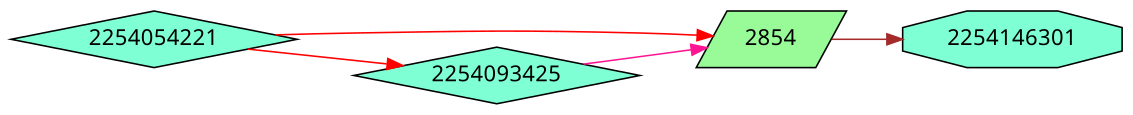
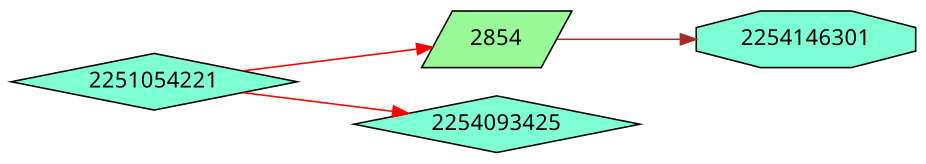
(154, 39) -> (154, 82)
(637, 57) -> none
